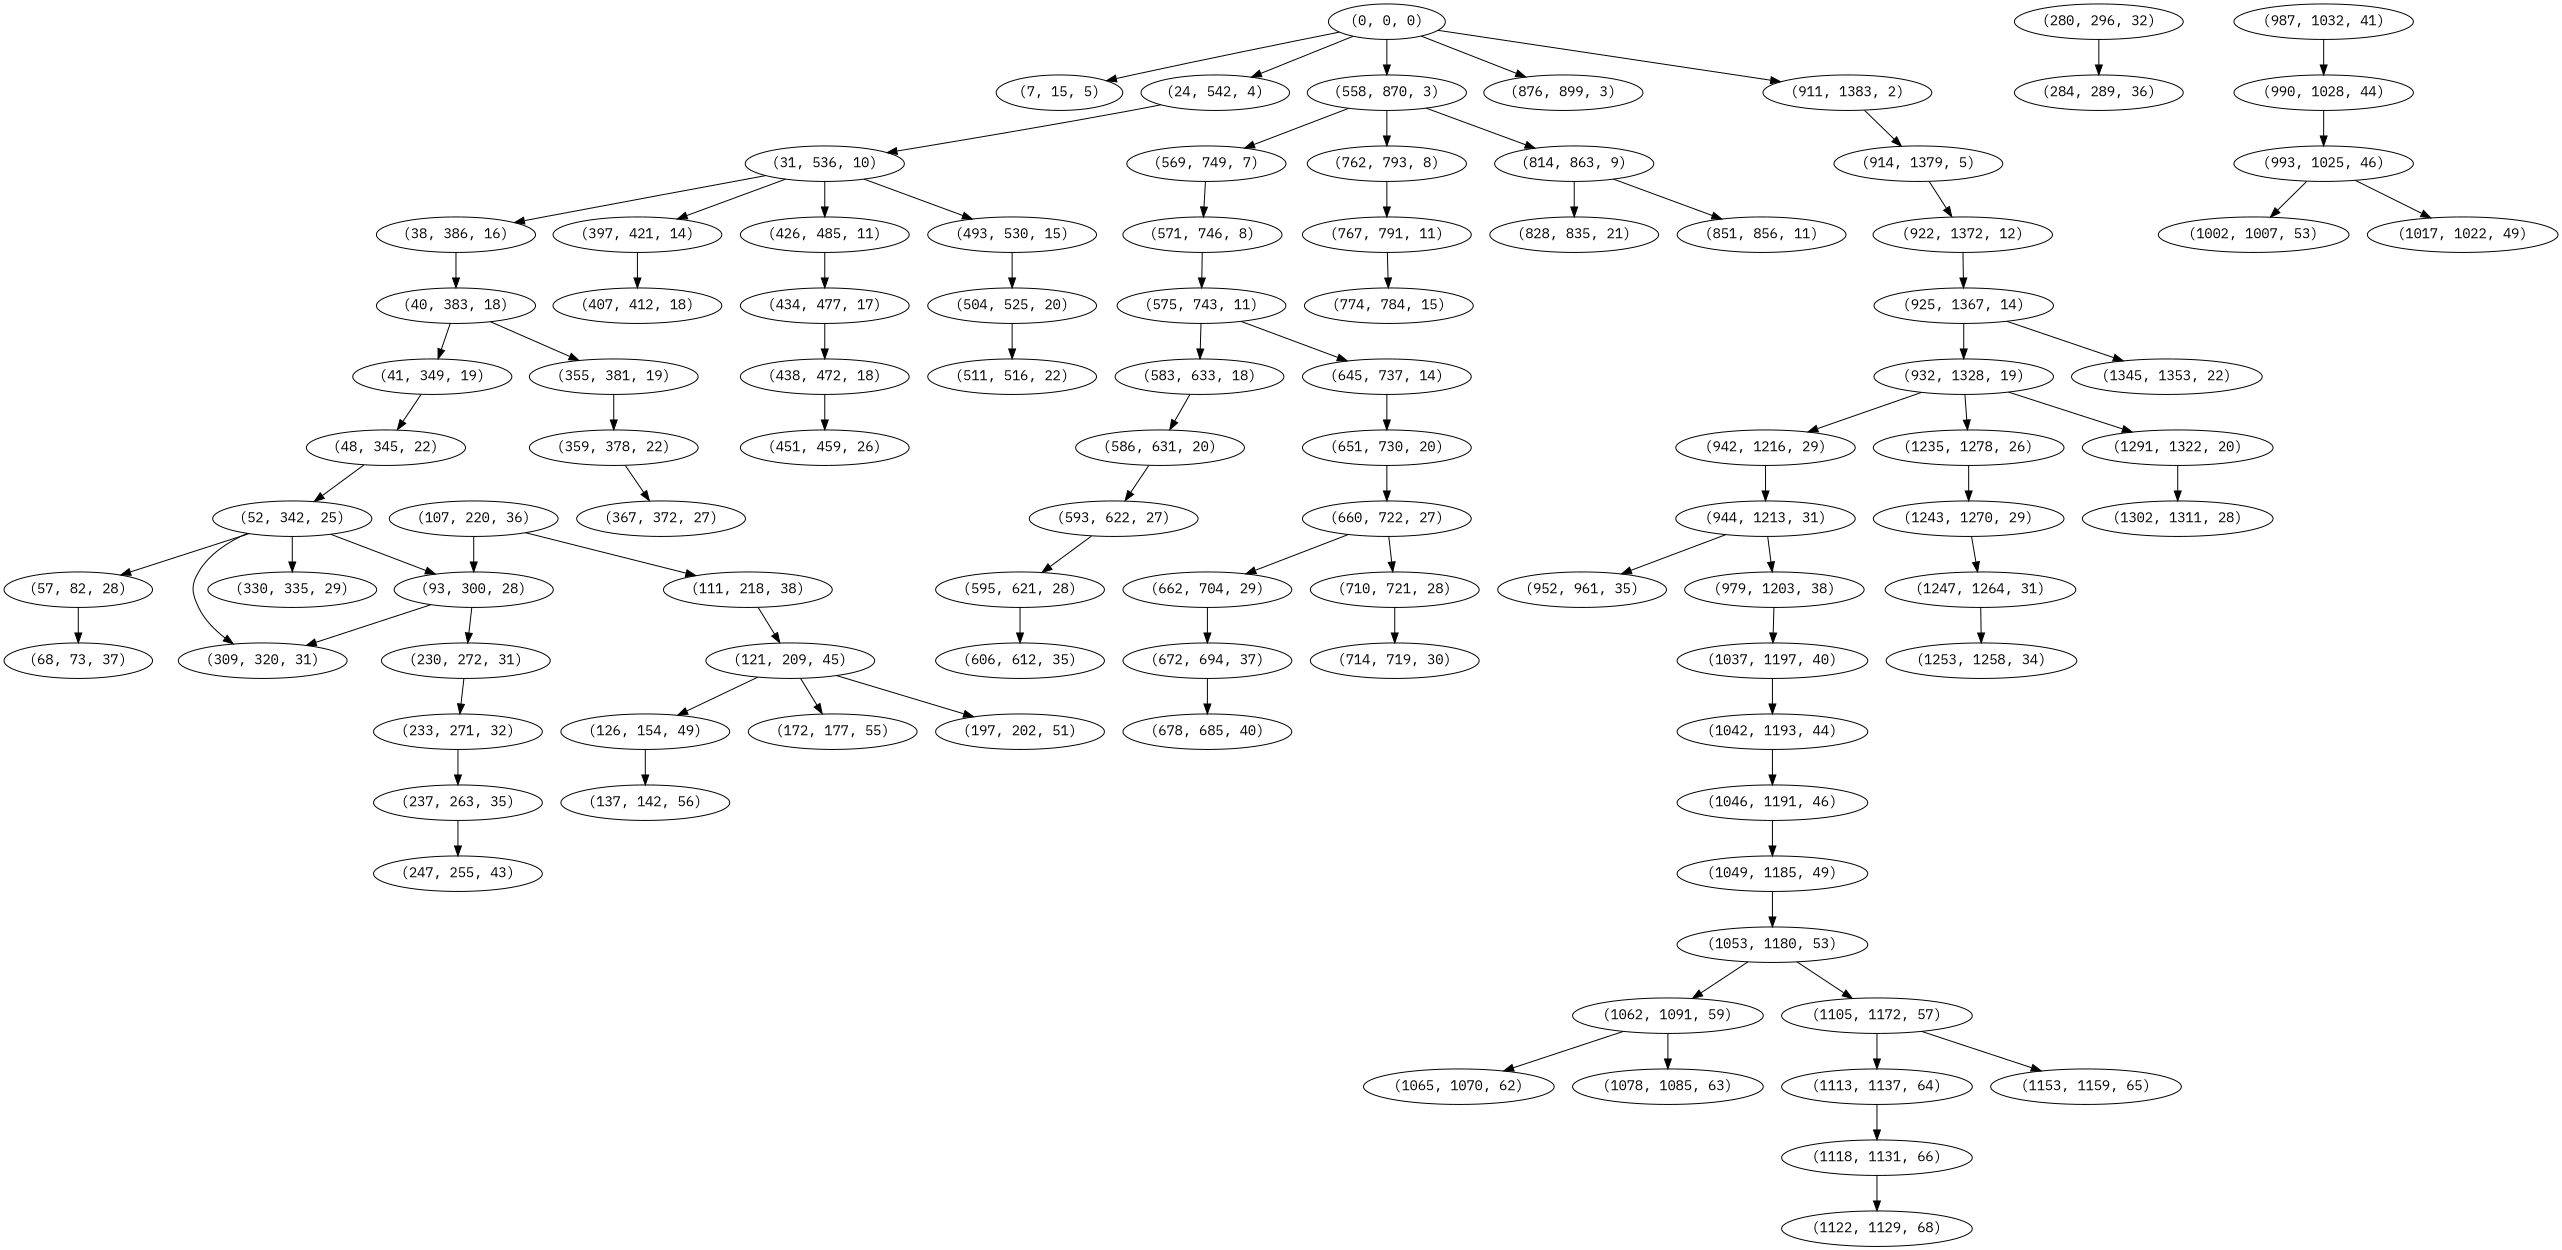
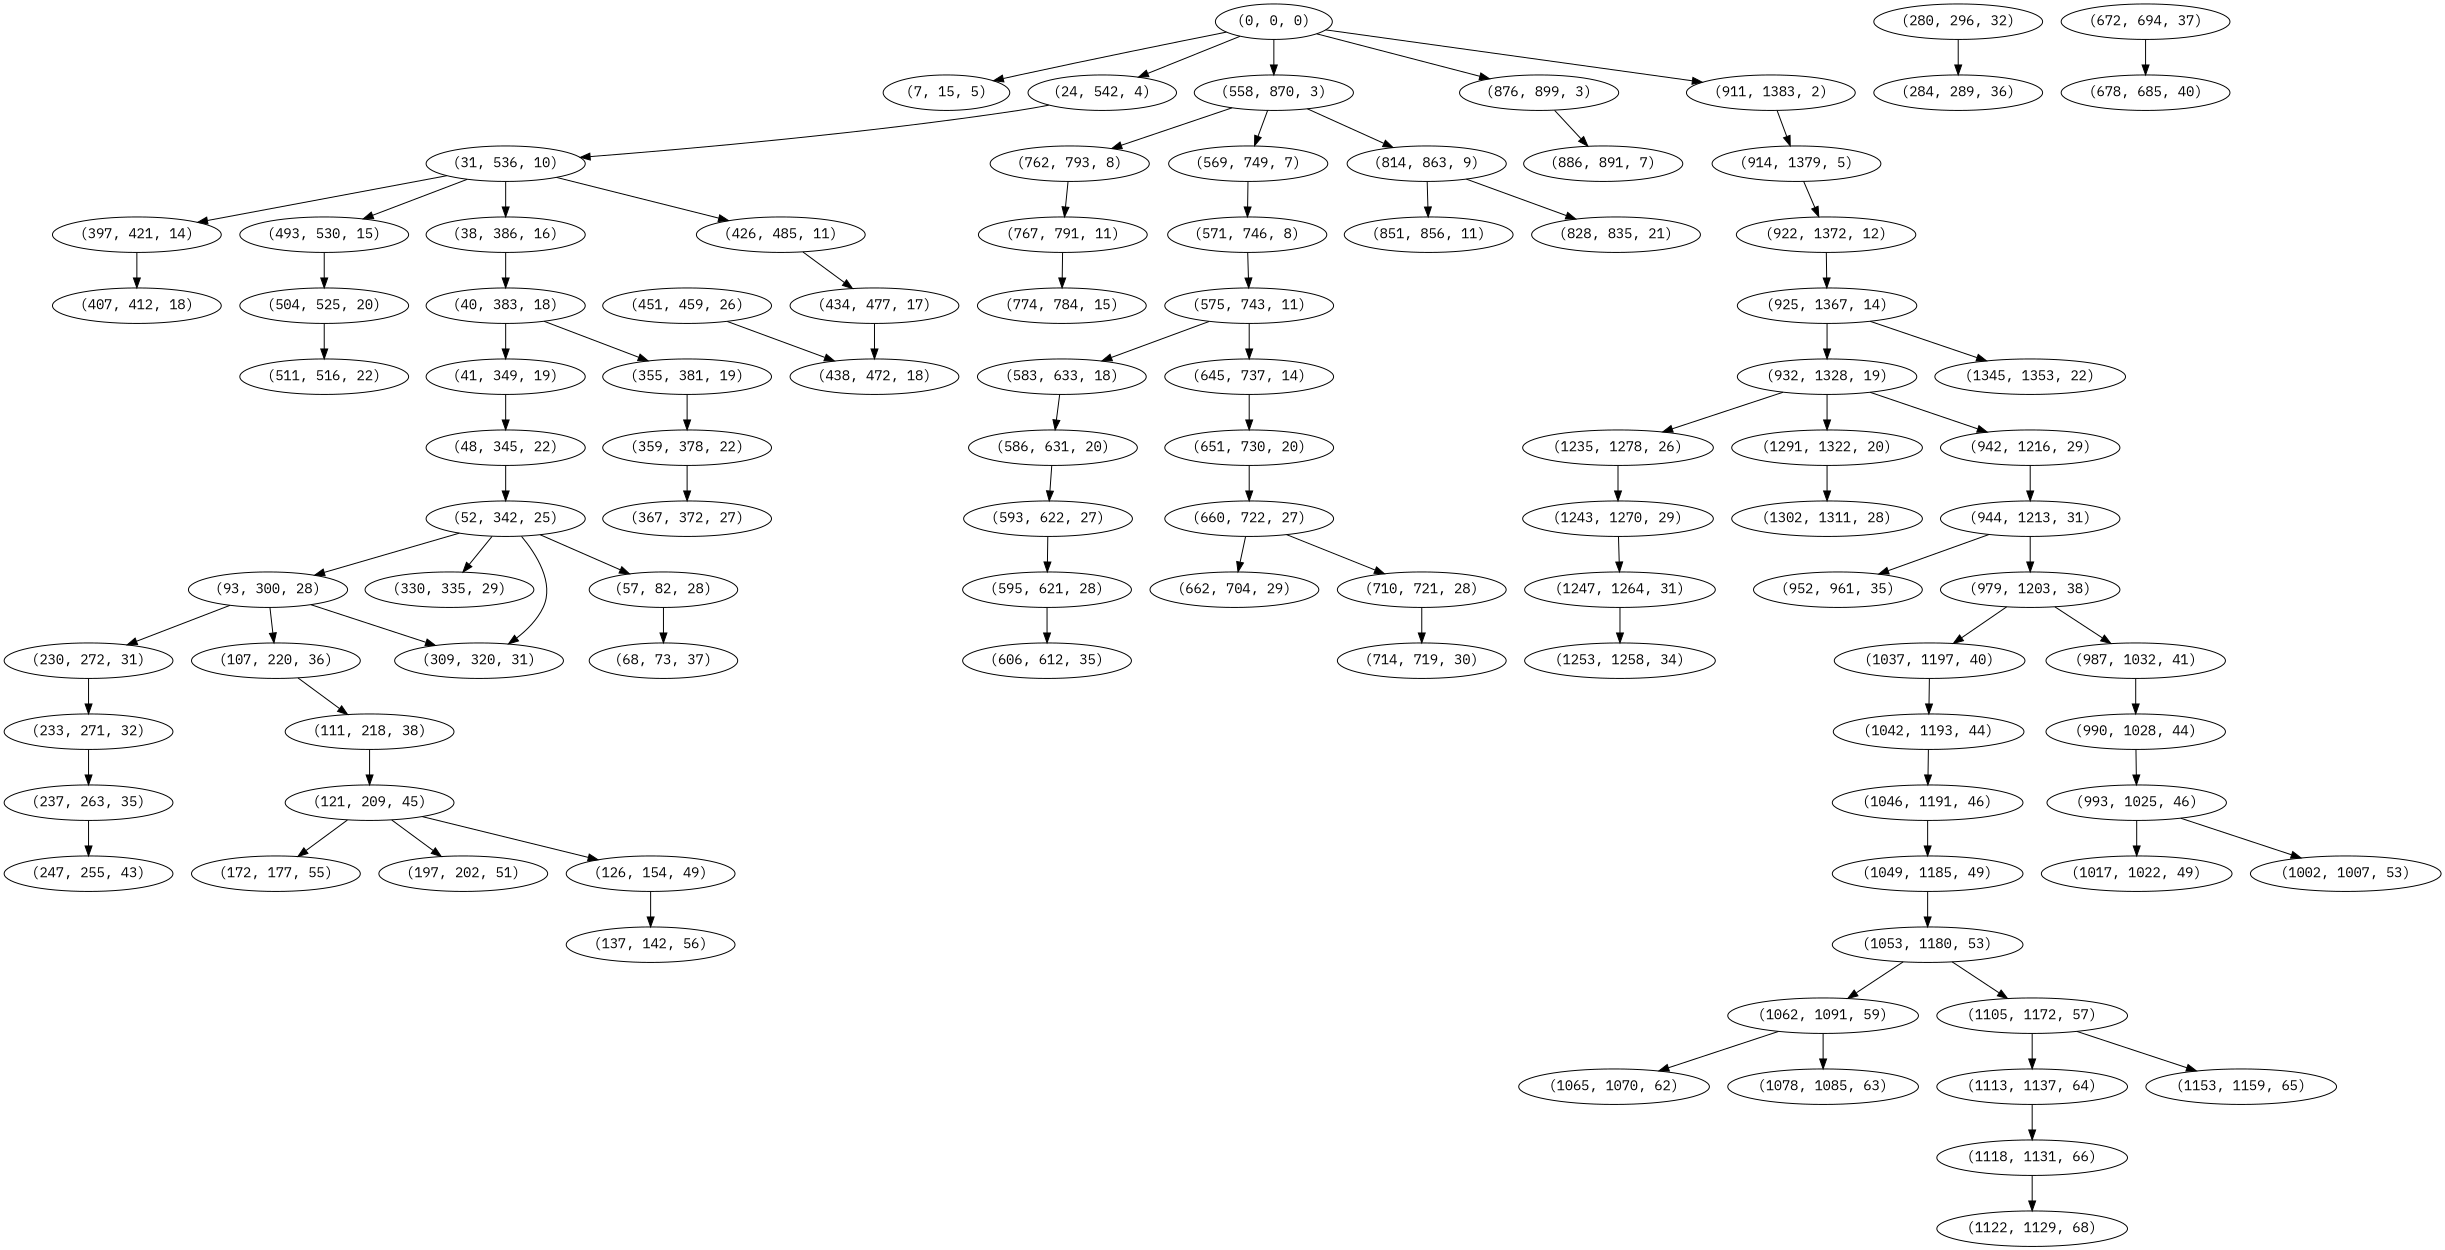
none -> (1603, 164)
(825, 407) -> (776, 339)
(474, 549) -> (271, 620)
(1207, 620) -> none
none -> (2079, 622)
